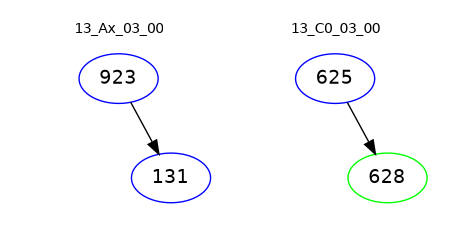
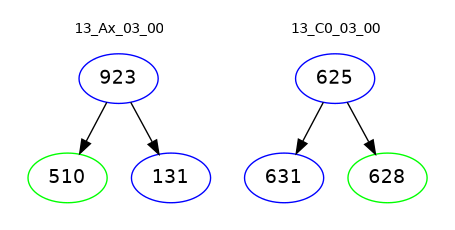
none -> (68, 178)
none -> (284, 178)
